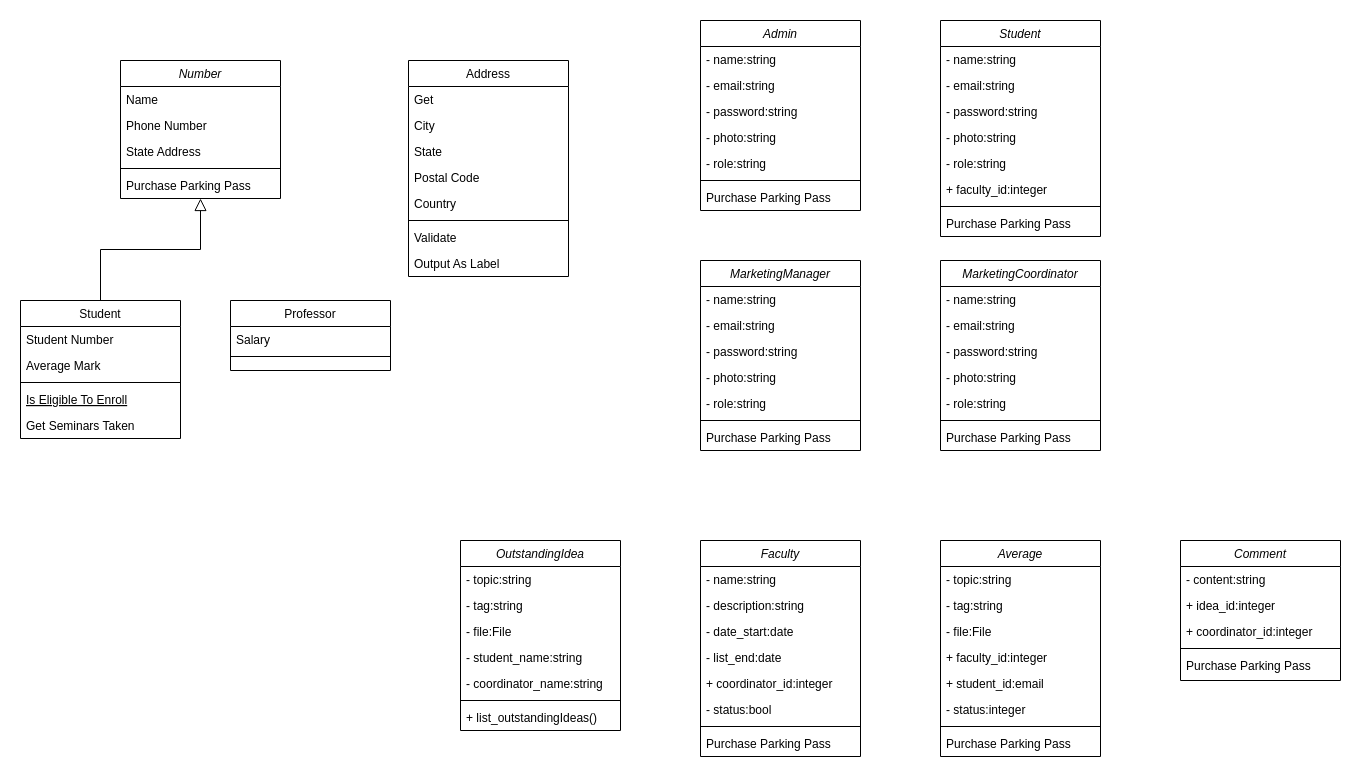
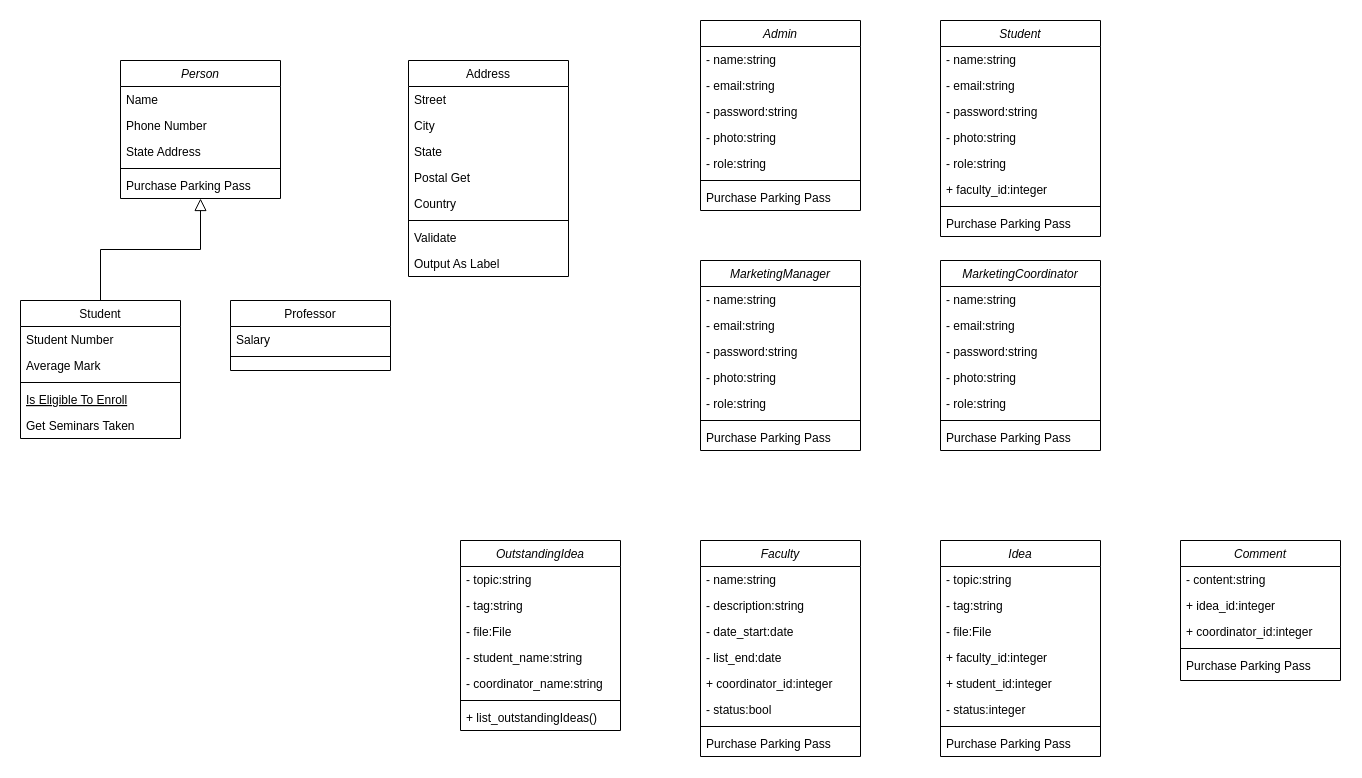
(200, 74) -> (200, 74)
(424, 100) -> (434, 100)
(448, 178) -> (444, 178)
(1020, 554) -> (1020, 554)
(999, 684) -> (1007, 684)
